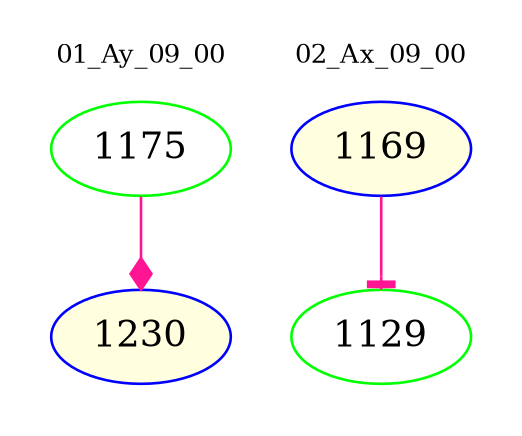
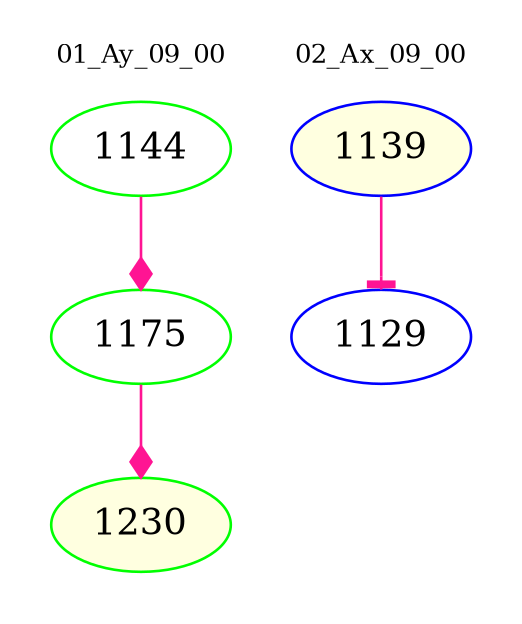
none -> (141, 149)
(381, 149) -> (381, 149)
(141, 337) -> (141, 525)
(381, 337) -> (381, 337)
